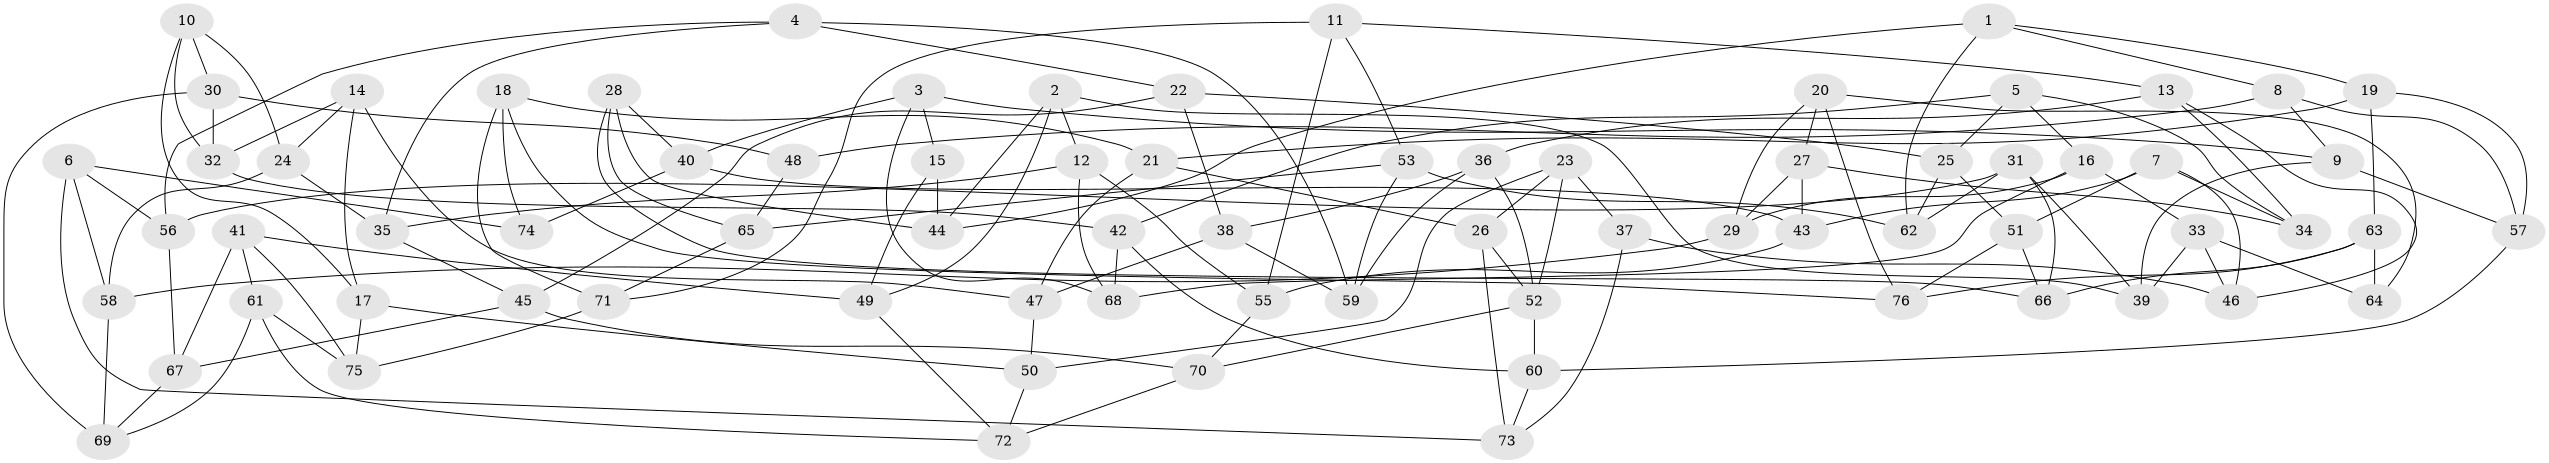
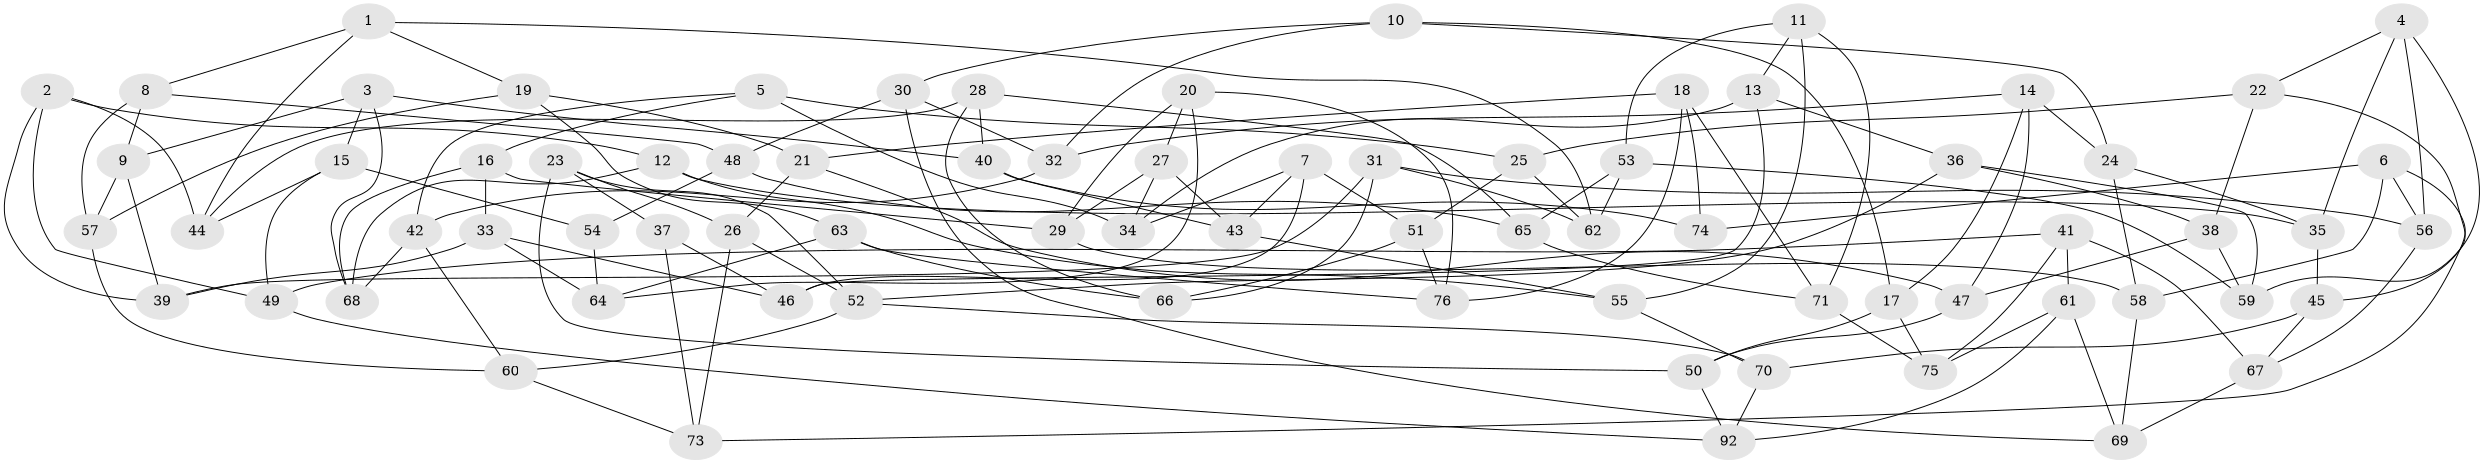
none -> (593, 232)
(1004, 442) -> (1729, 442)
